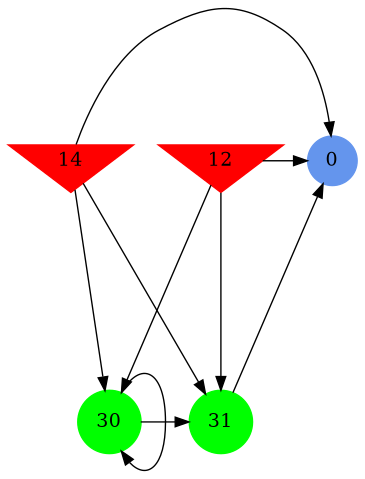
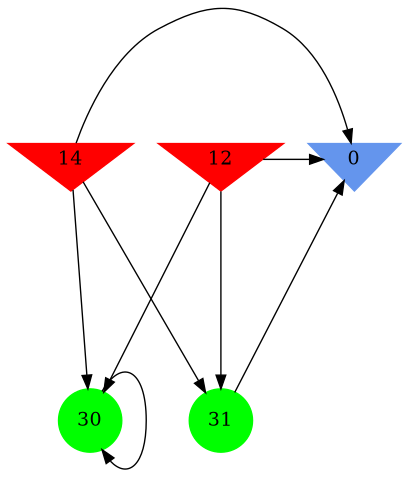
(332, 161) -> (354, 159)
(157, 422) -> none
